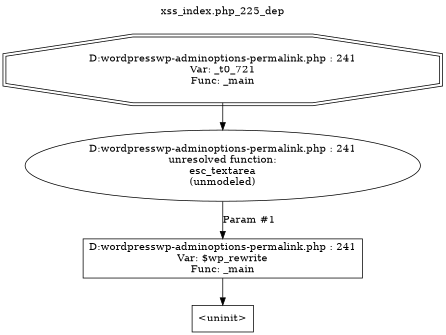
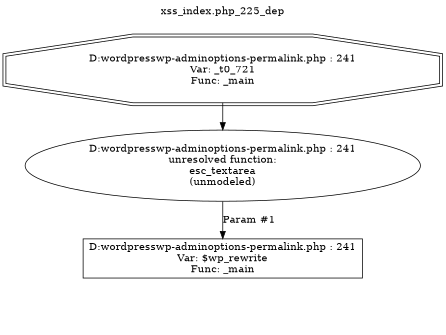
(223, 319) -> none
